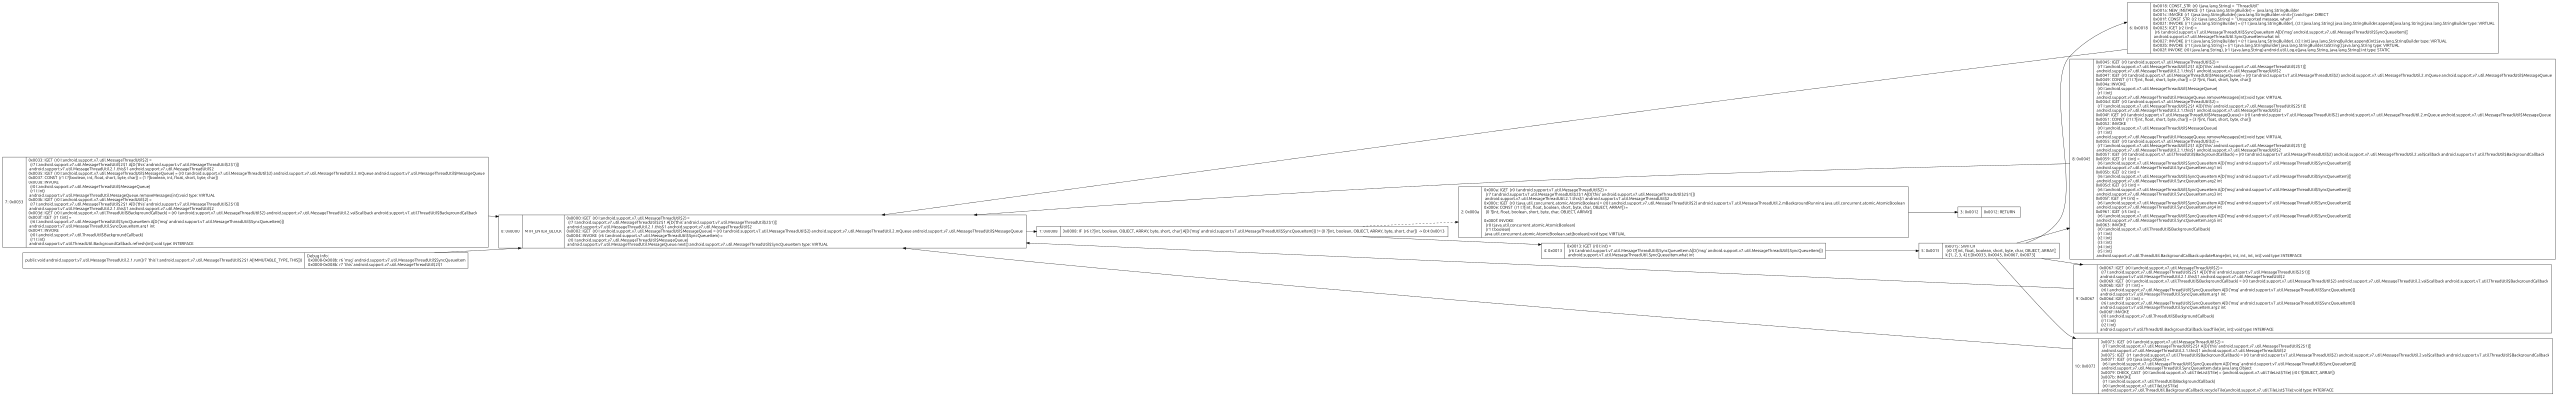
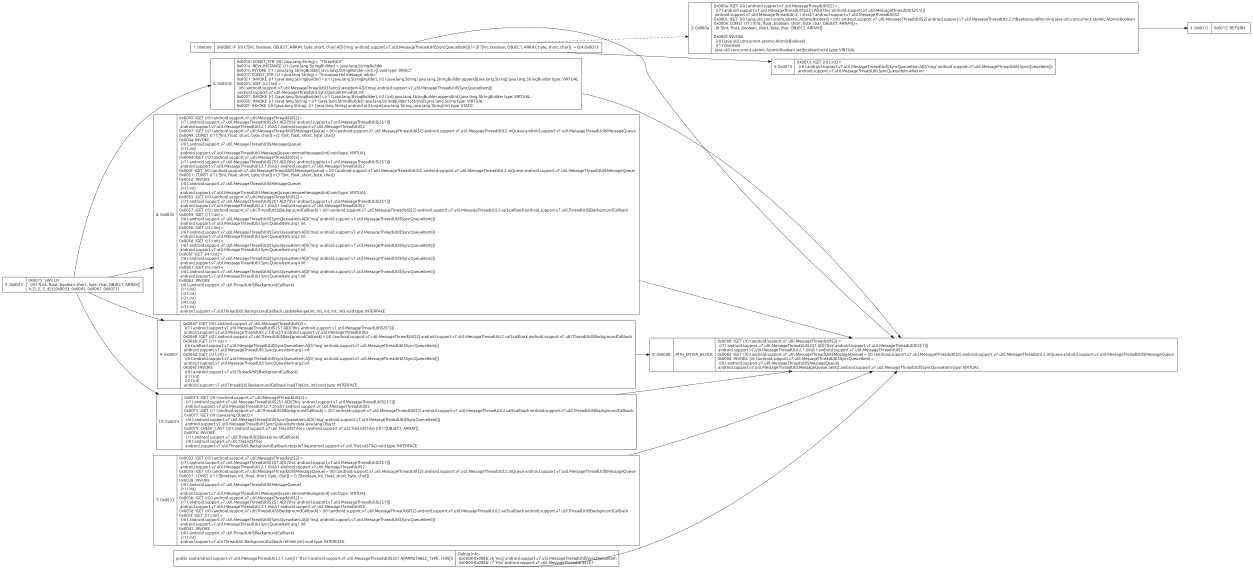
(1030, 232) -> (679, 117)
(1871, 251) -> none
